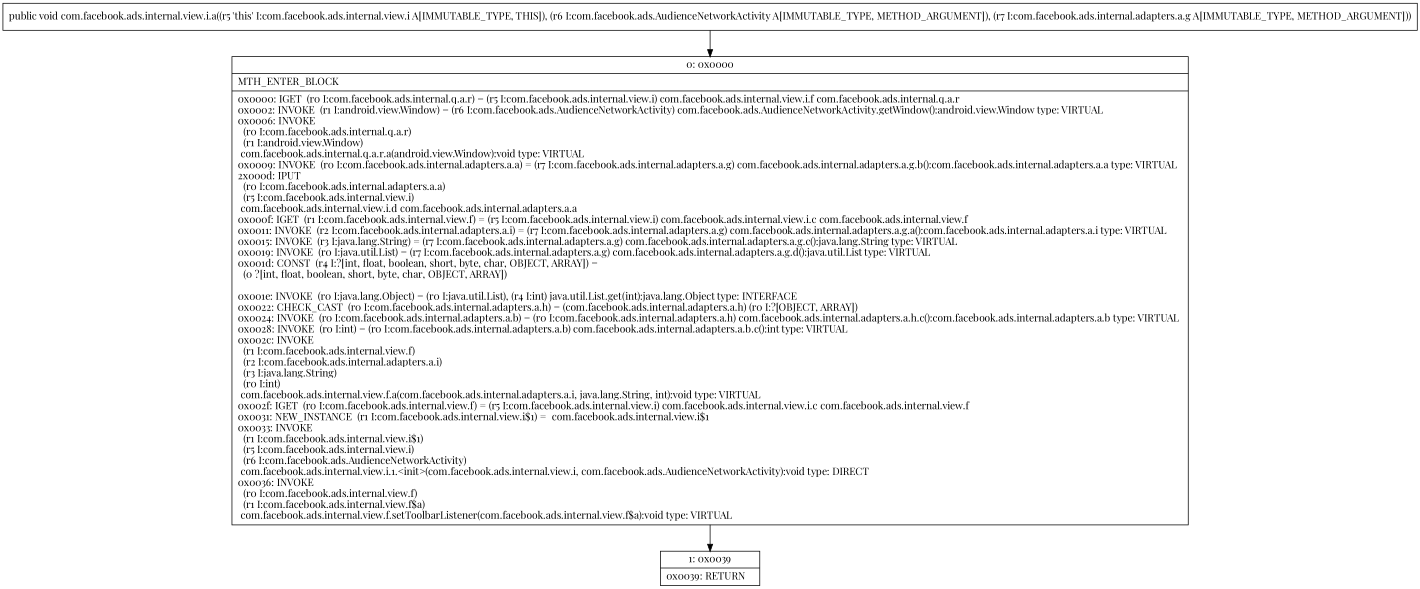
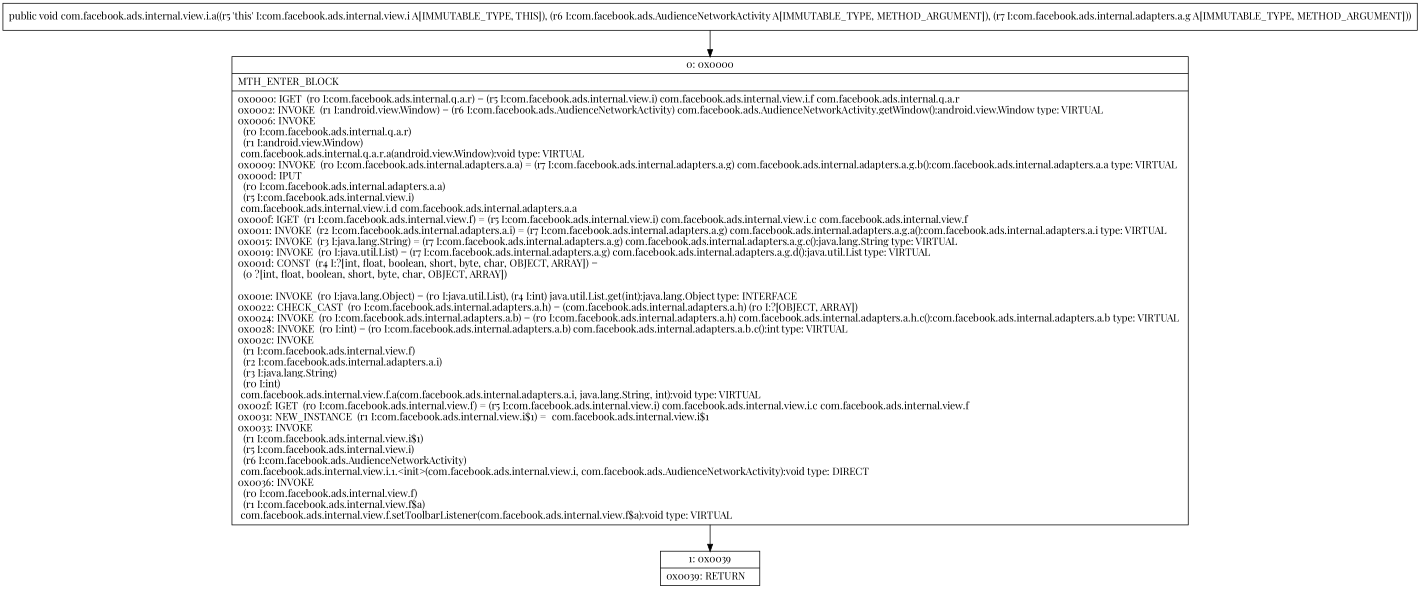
(272, 176) -> (272, 176)
